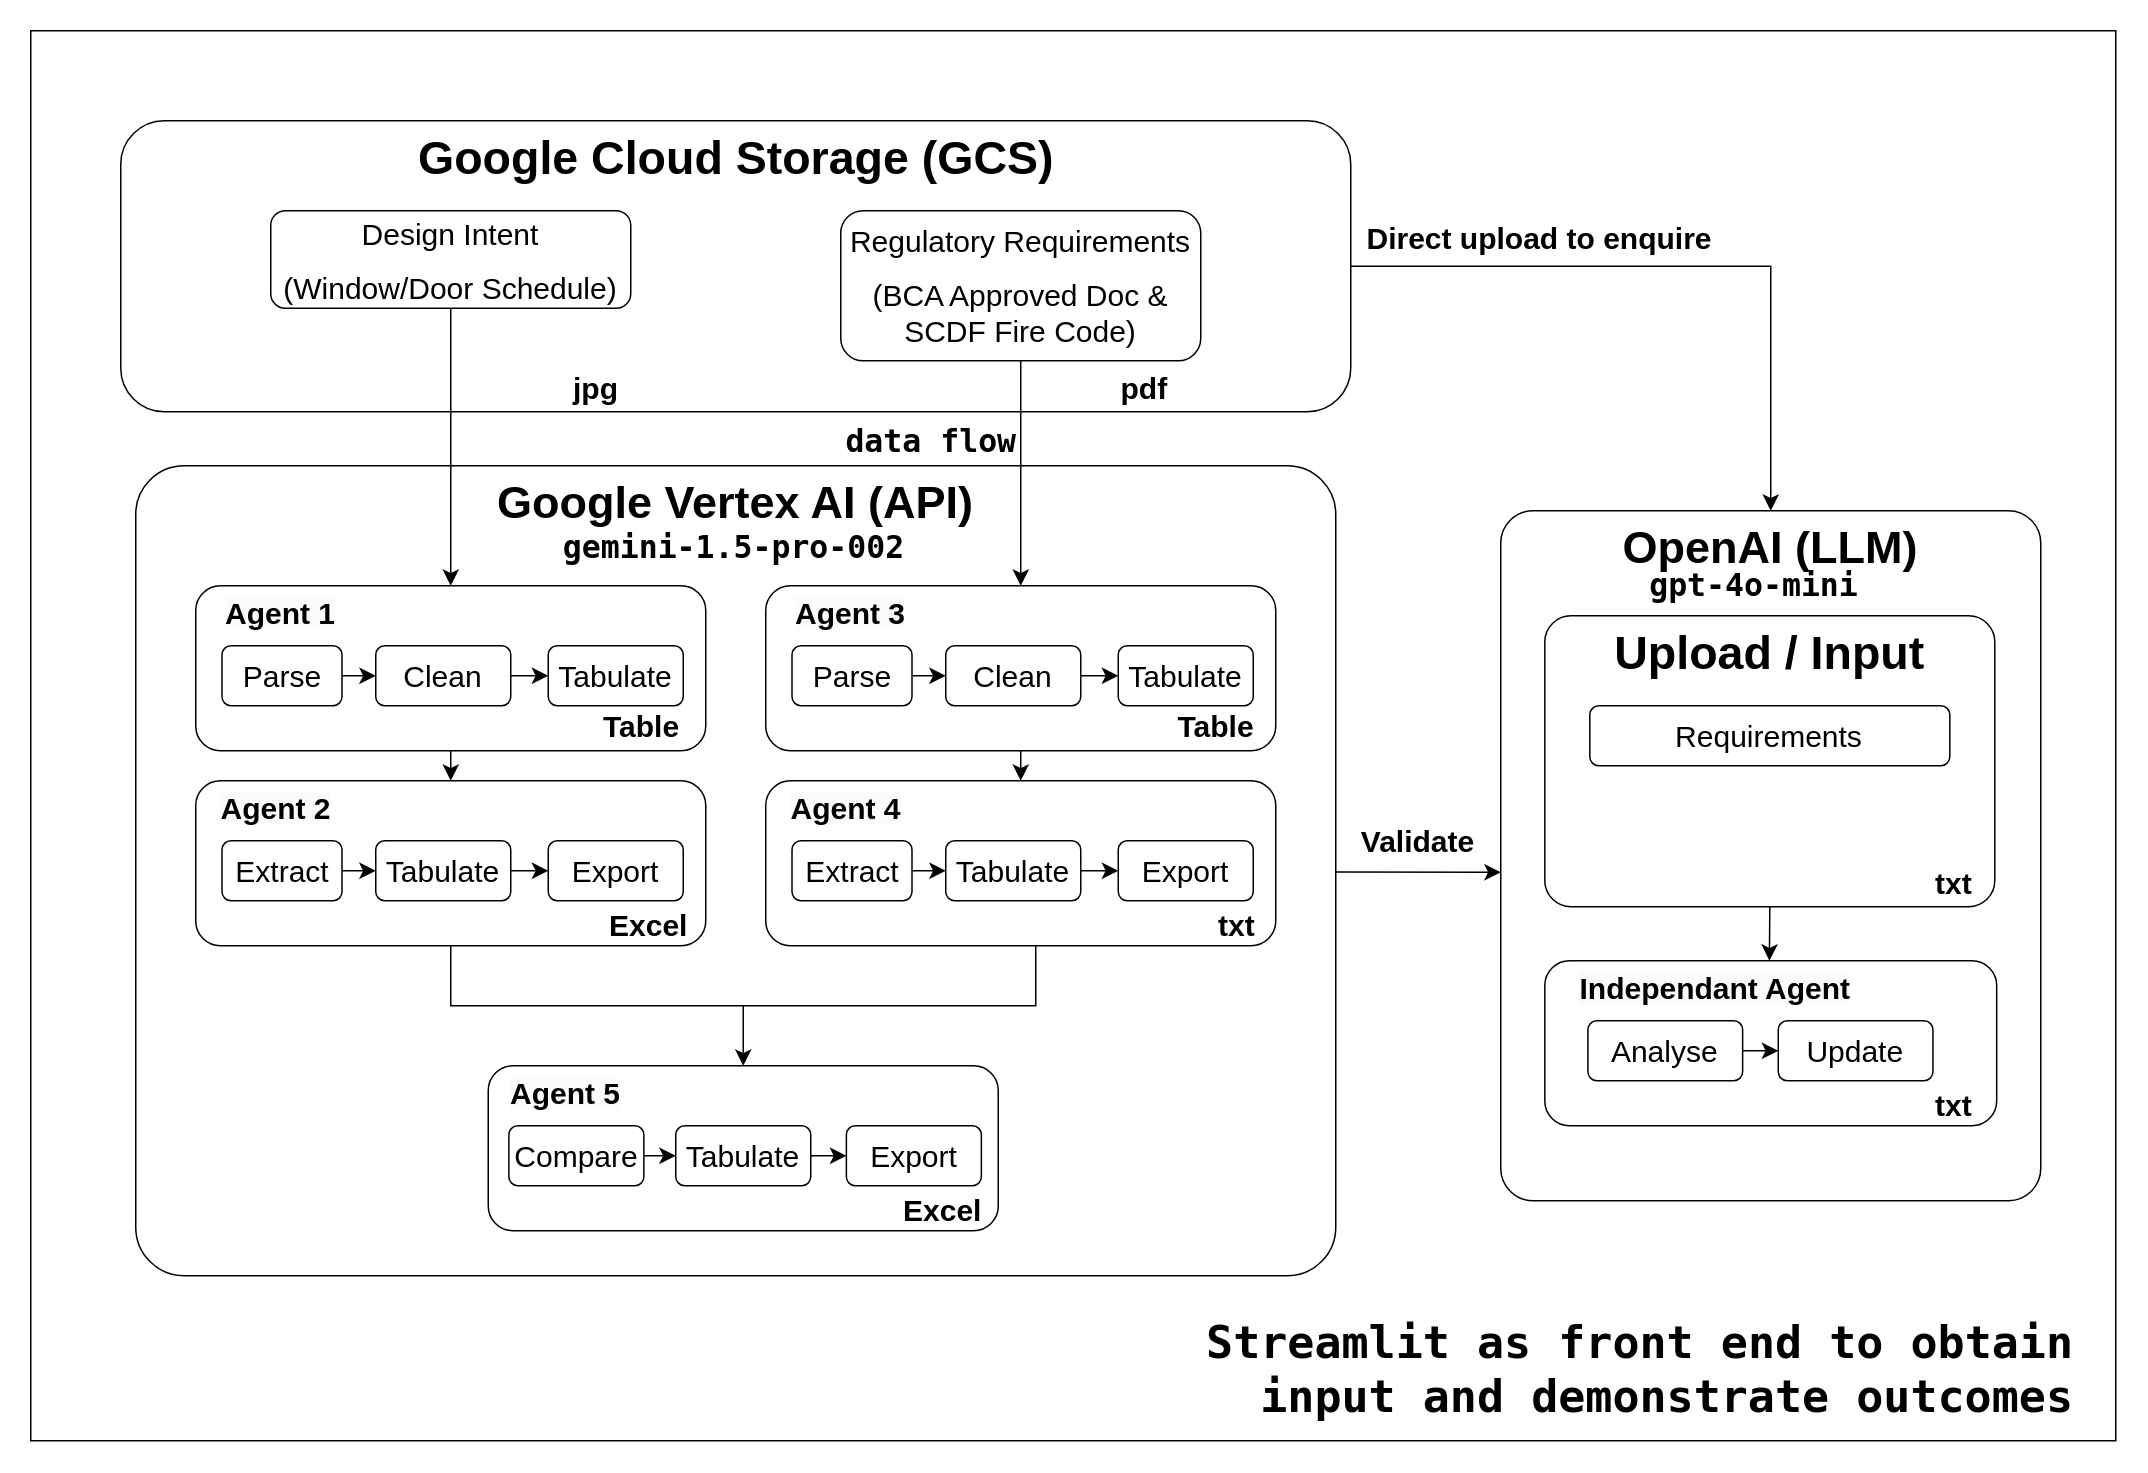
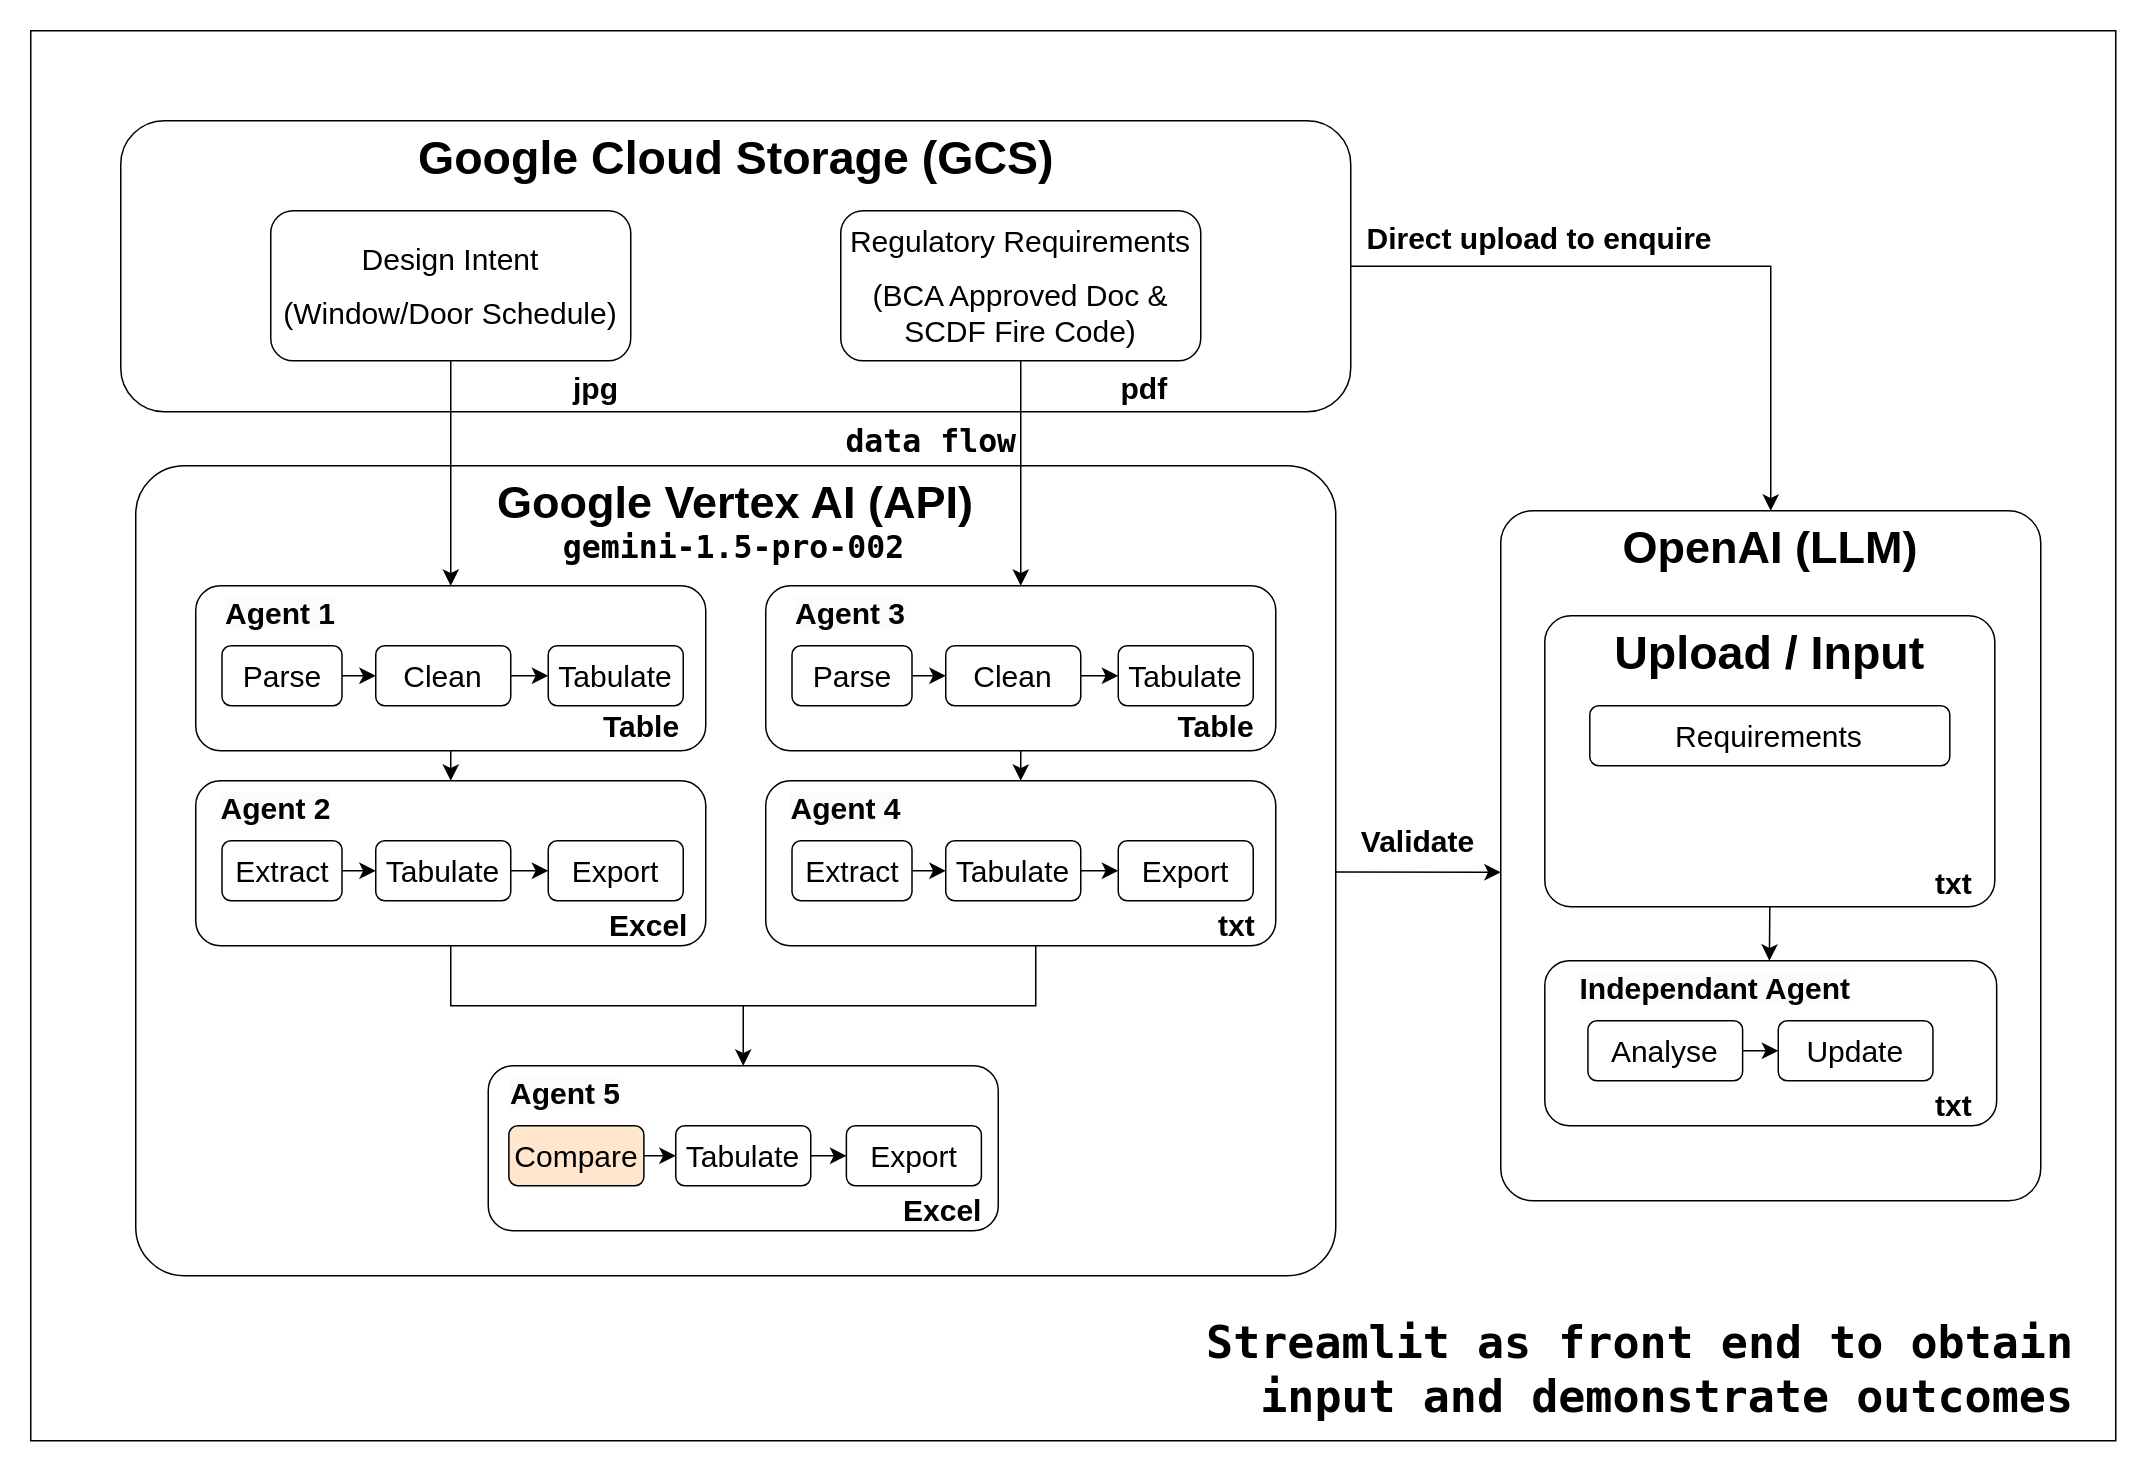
(451, 260) -> (451, 286)
(1755, 578) -> none
(576, 1156) -> (576, 1156)
